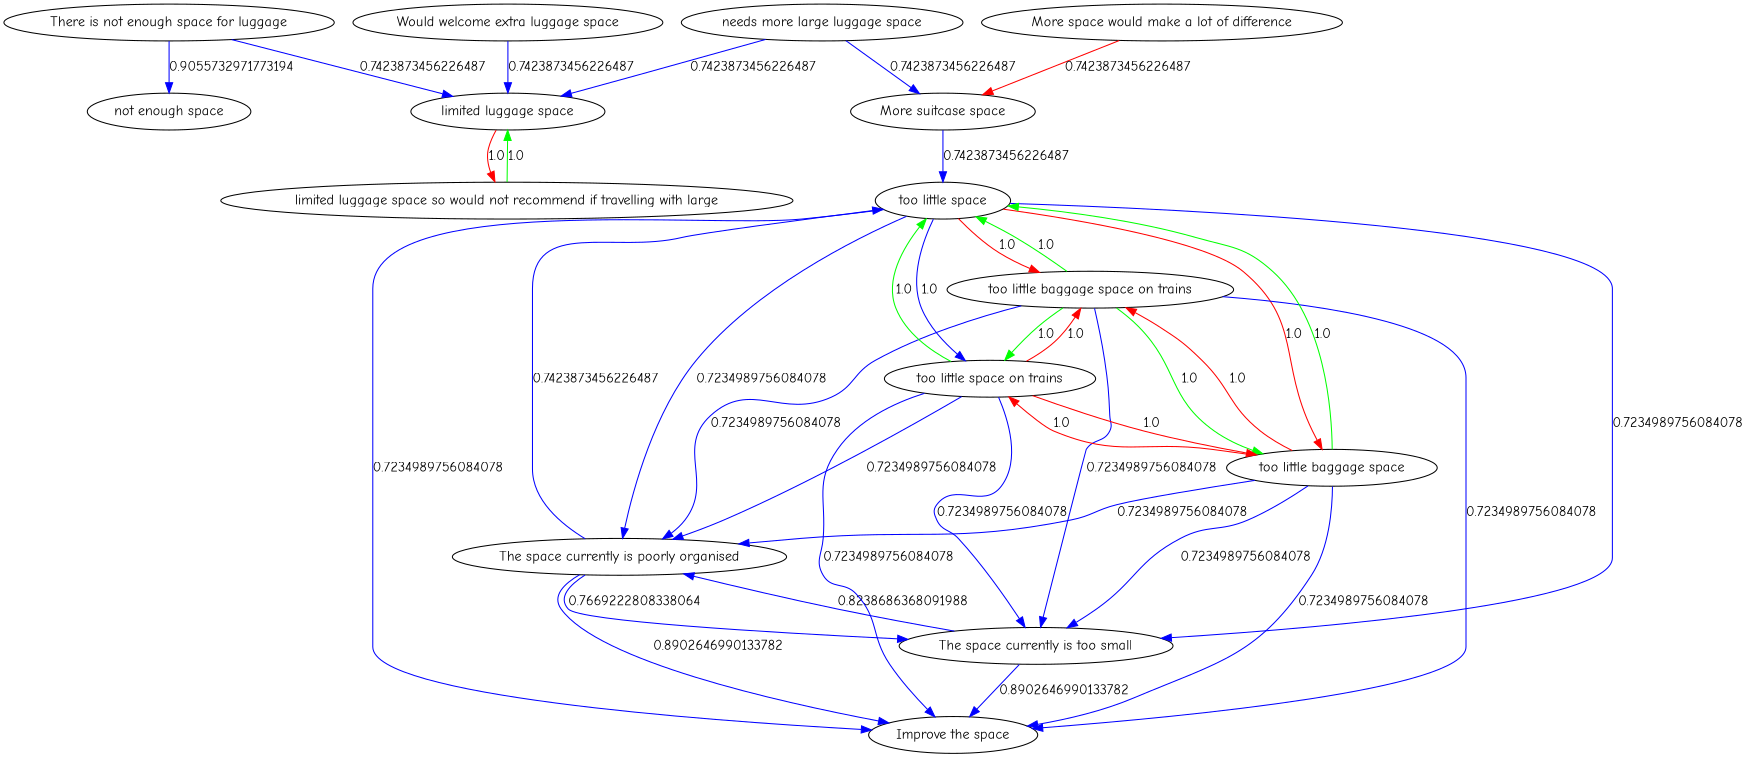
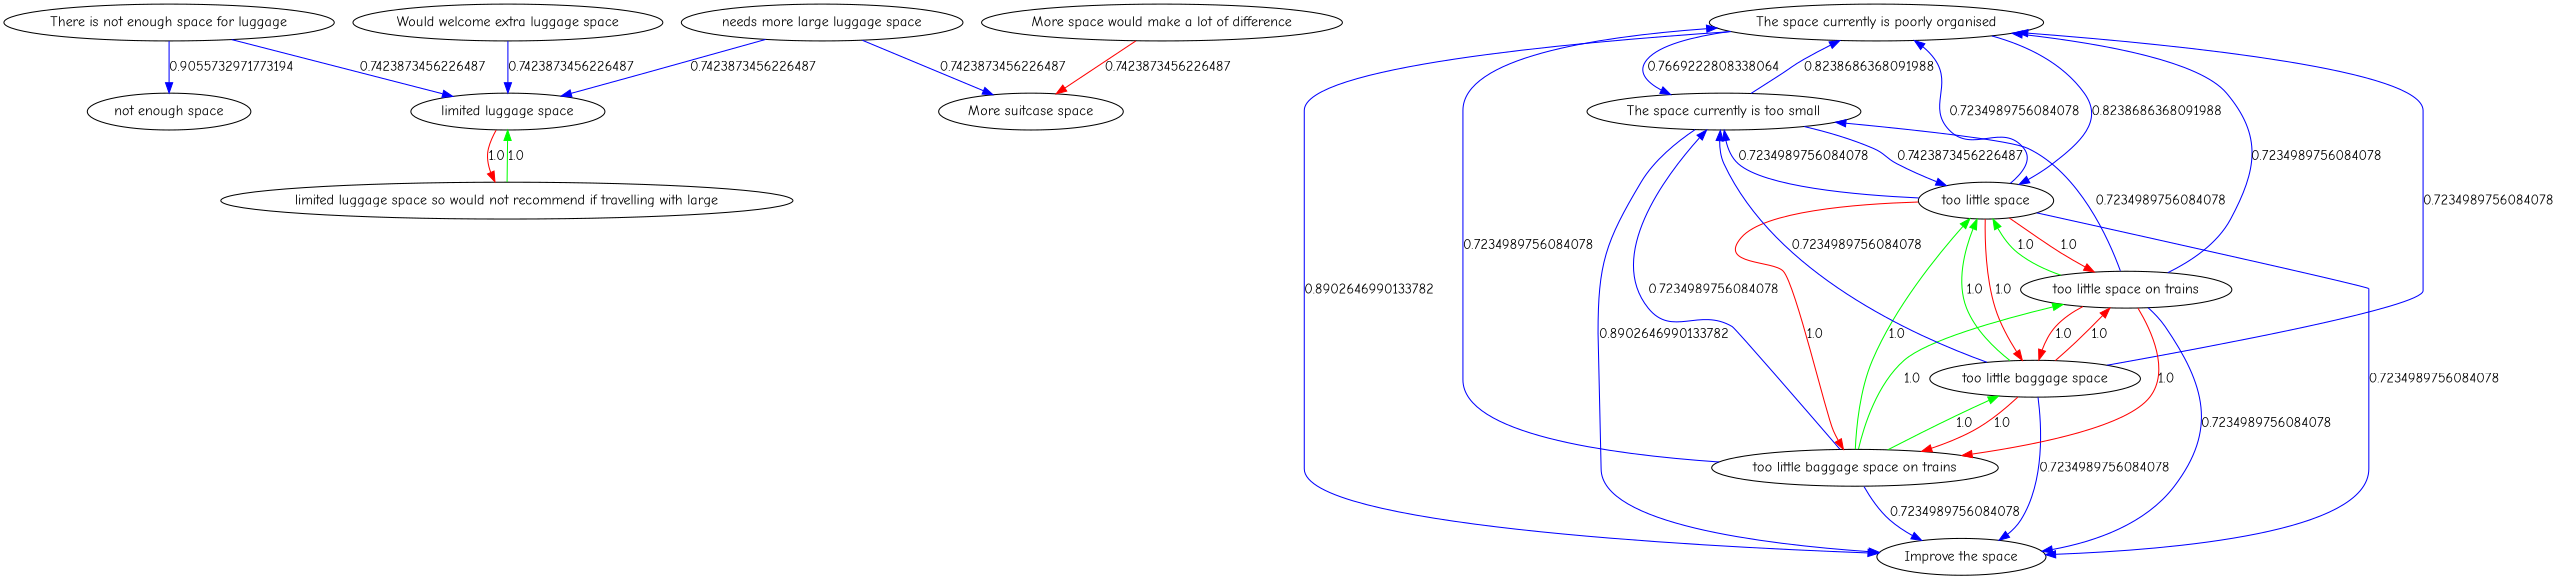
(943, 151) -> (1873, 148)
(917, 292) -> (2047, 244)
(596, 379) -> (2157, 112)
